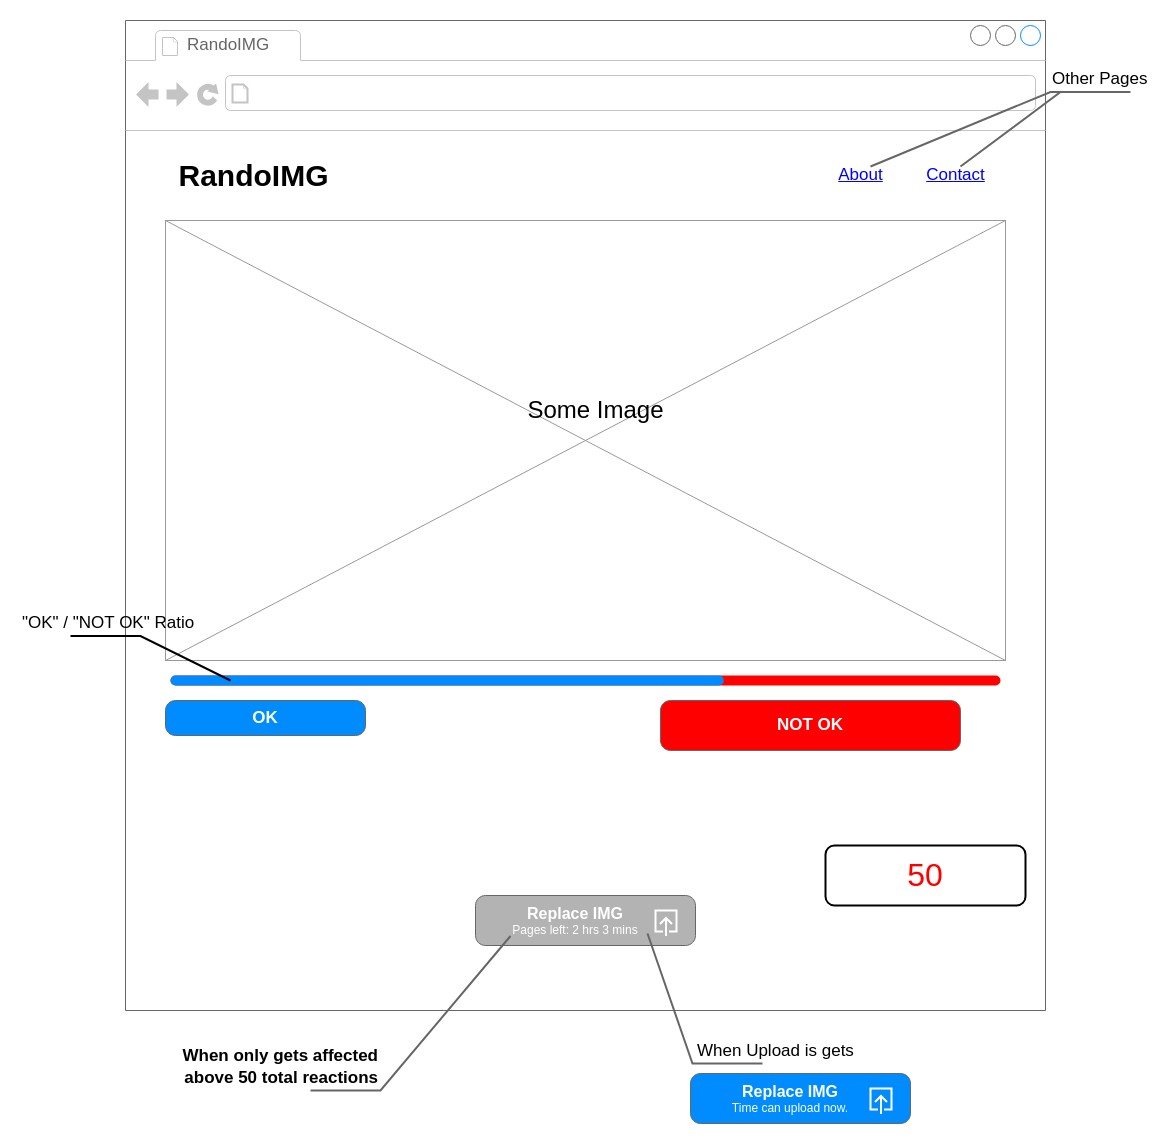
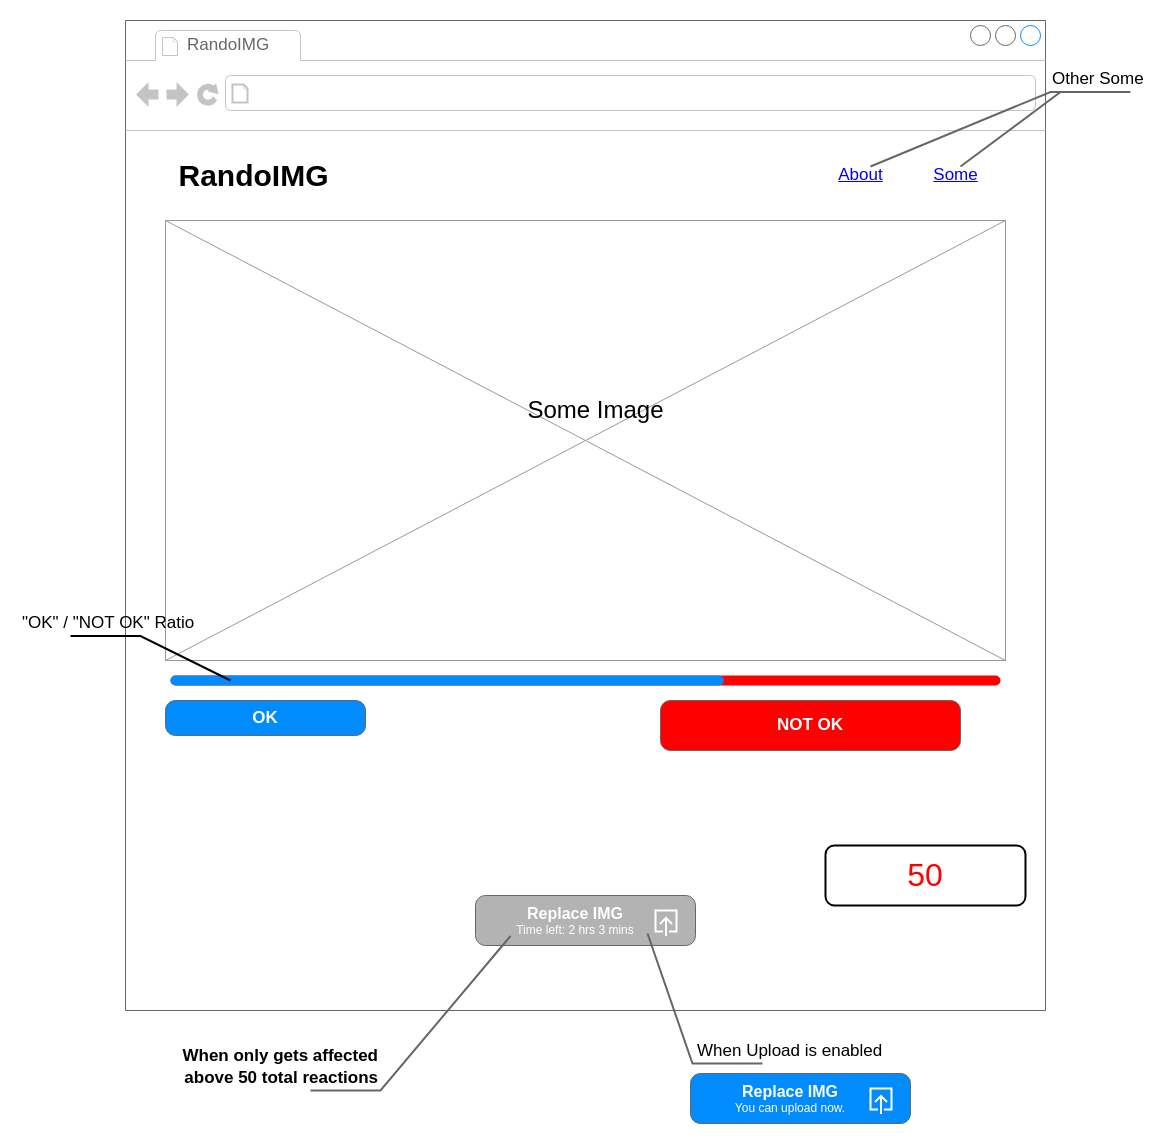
(1102, 90) -> (1101, 79)
(956, 176) -> (956, 176)
(576, 931) -> (576, 931)
(782, 1051) -> (794, 1051)
(791, 1109) -> (791, 1109)
